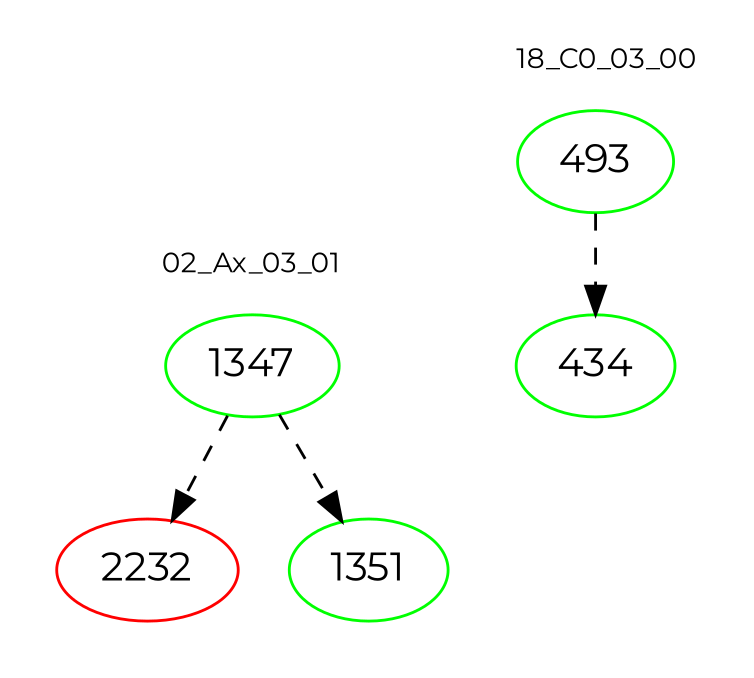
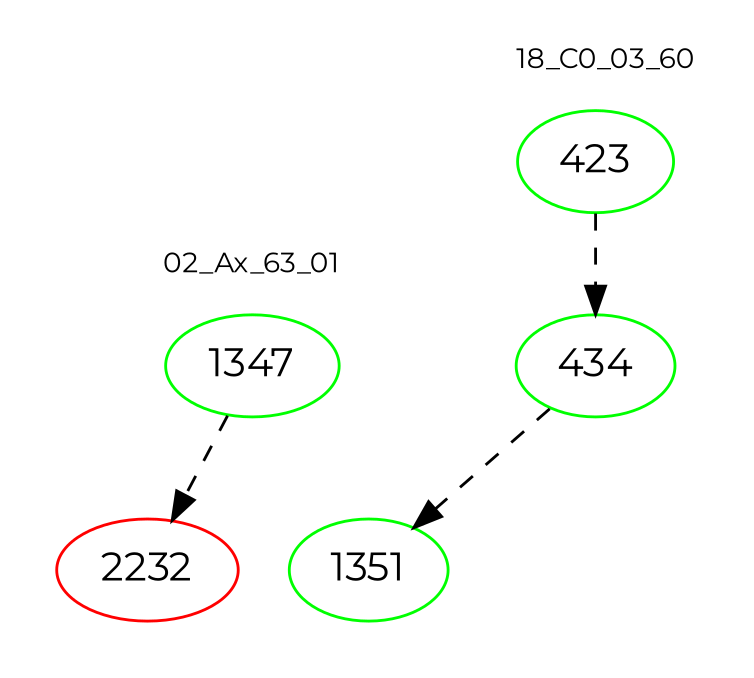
(607, 61) -> (607, 61)
(596, 162) -> (596, 162)
(252, 265) -> (252, 265)
(303, 456) -> (493, 459)
